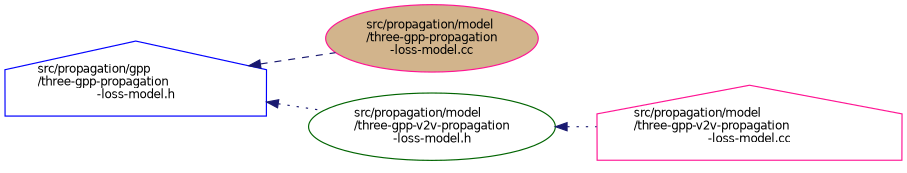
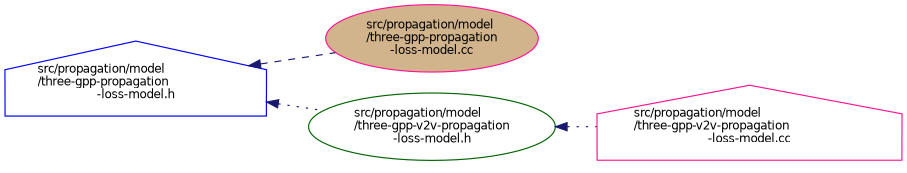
(136, 83) -> (136, 83)
